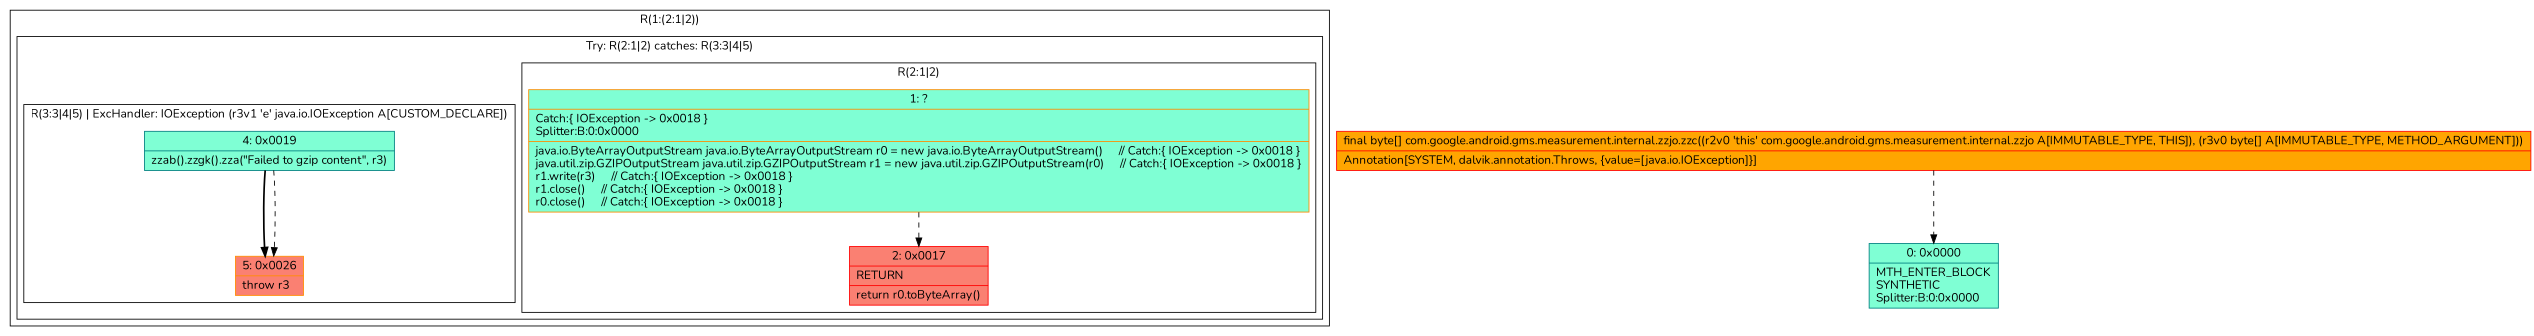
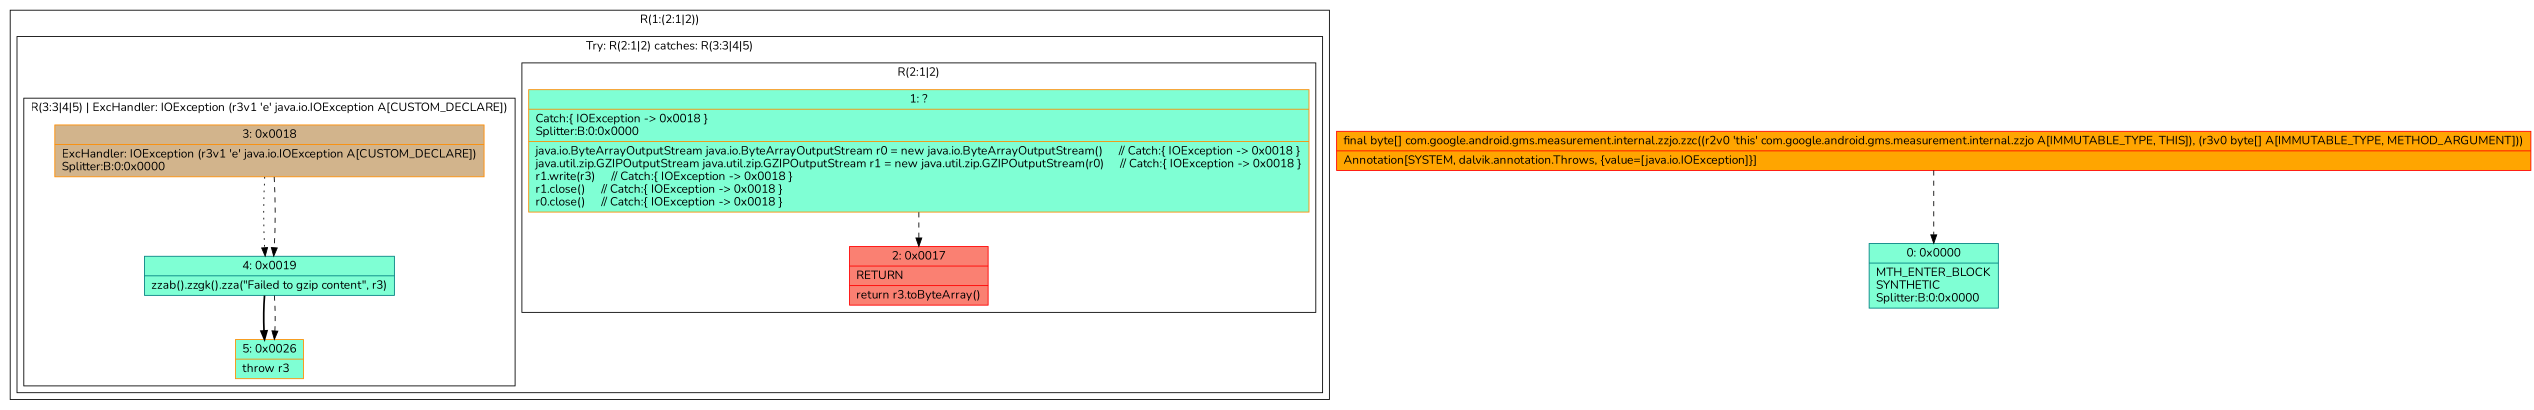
none -> (269, 151)
(269, 276) -> (269, 359)
(919, 295) -> (919, 295)
